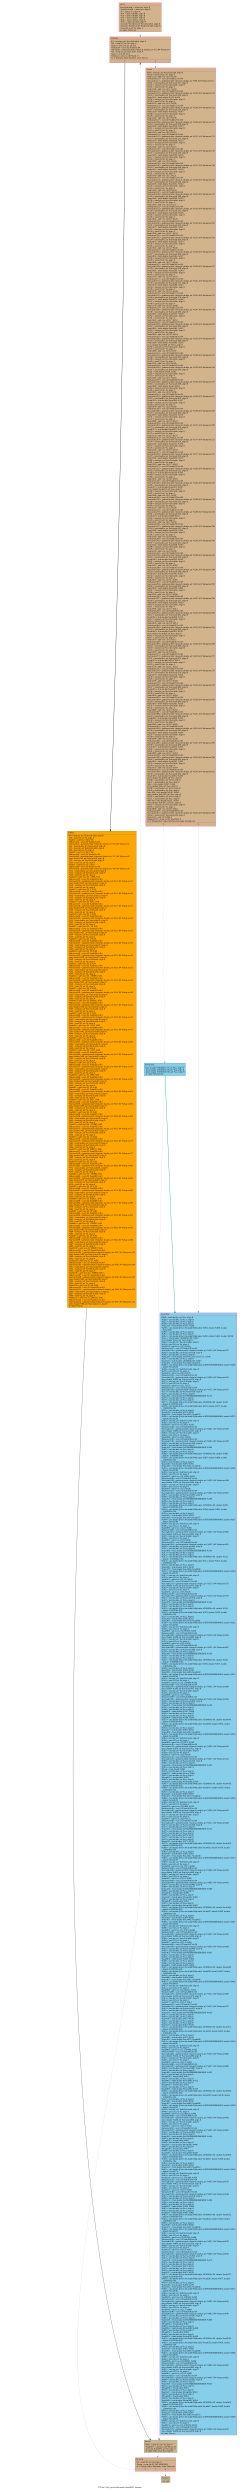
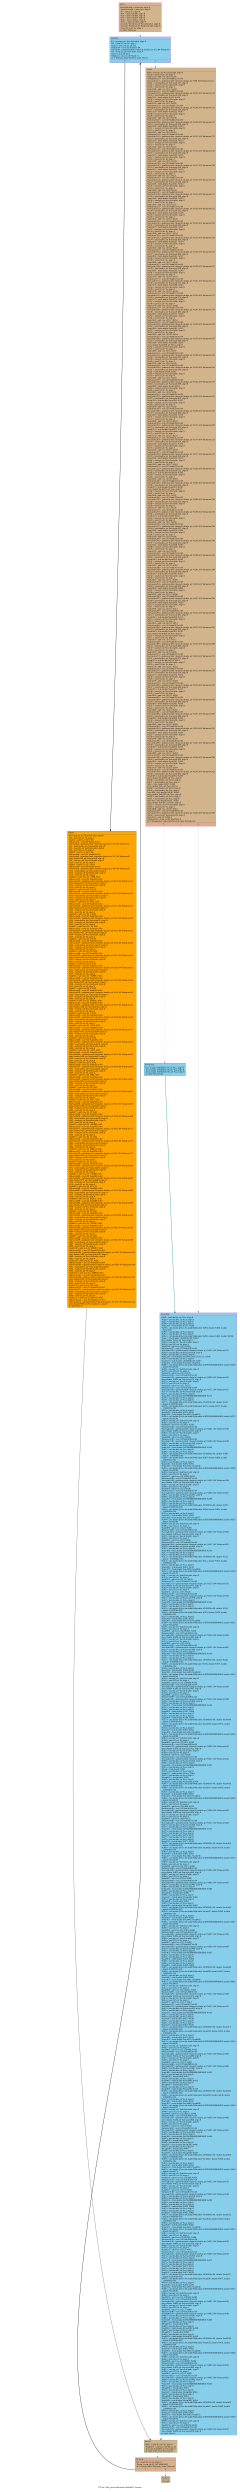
(140, 50) -> (140, 50)
(140, 1282) -> (140, 1282)
(150, 1757) -> (161, 2437)
